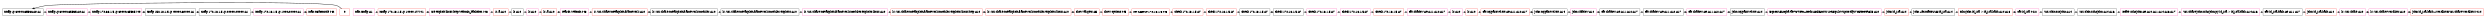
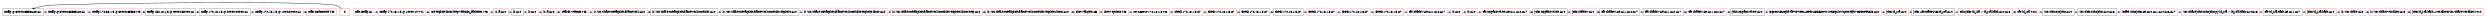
(2260, 12) -> (2262, 12)
